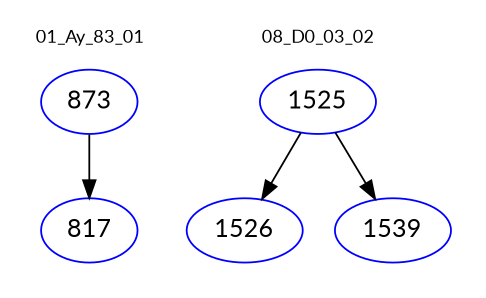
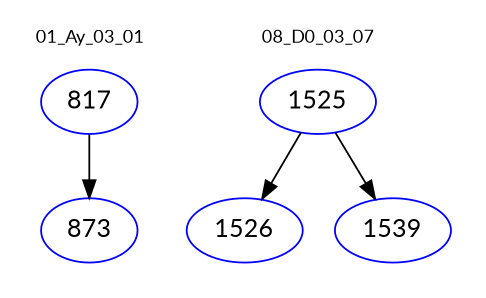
(90, 38) -> (90, 38)
(319, 38) -> (319, 38)
(89, 157) -> (89, 157)
